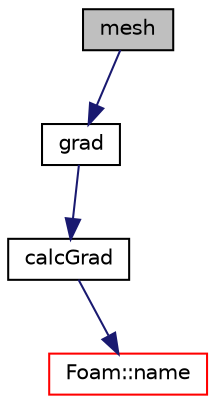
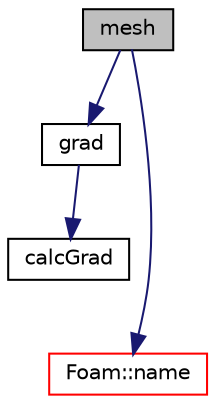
(94, 308) -> (150, 192)
